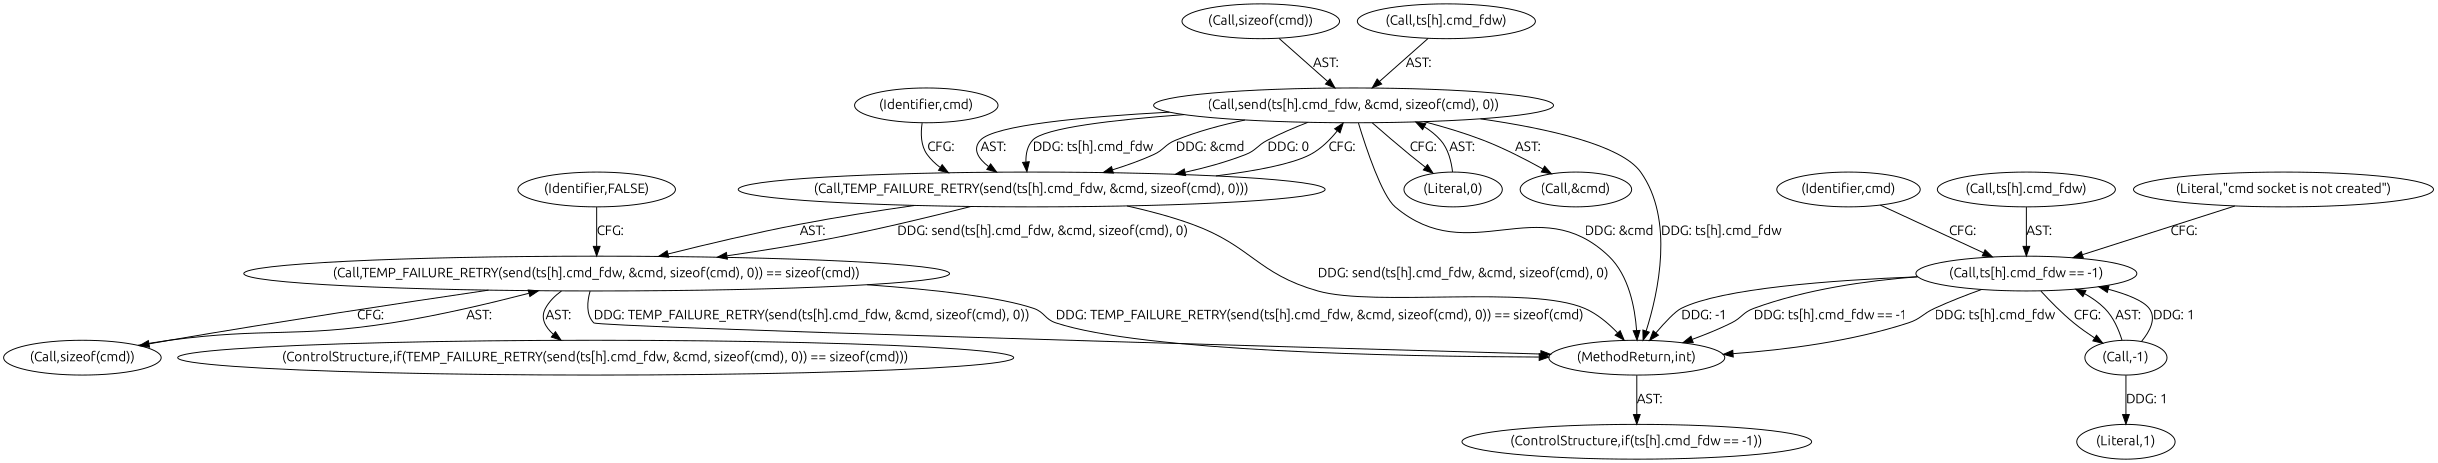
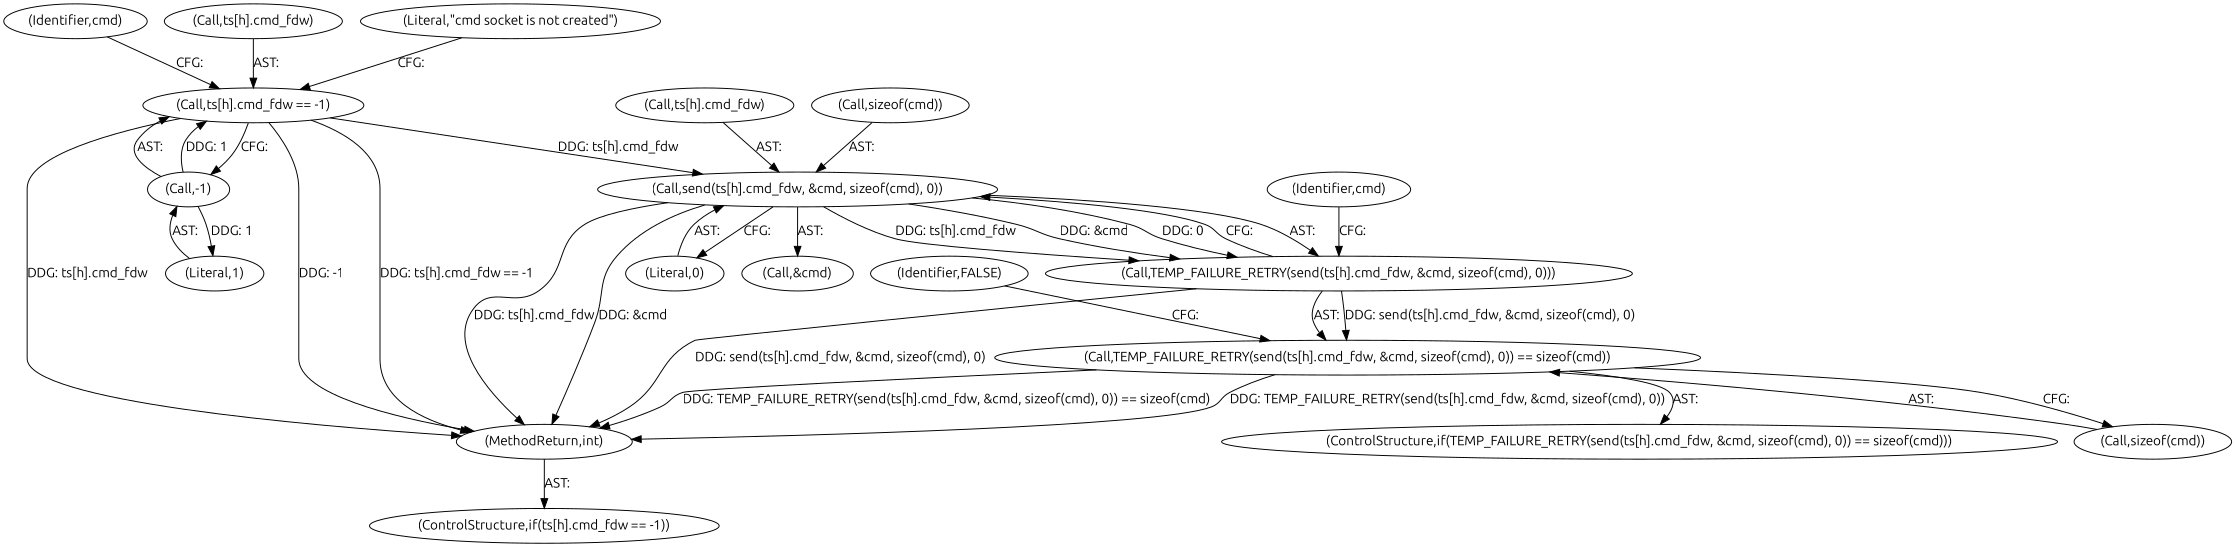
none -> (511, 145)
none -> (173, 240)
